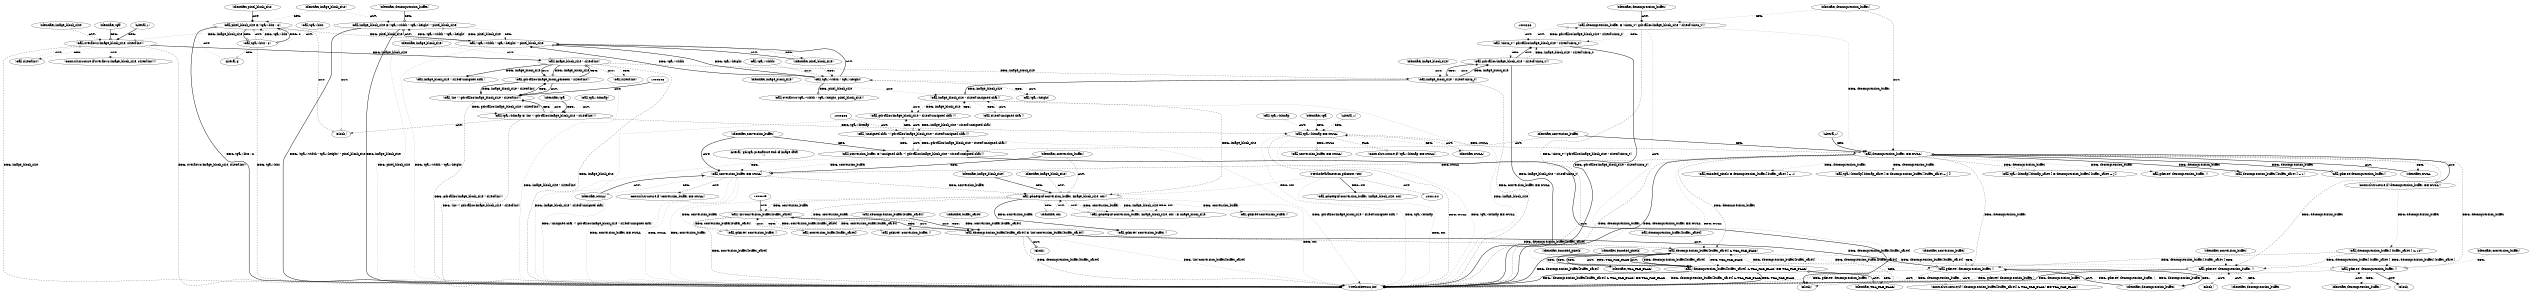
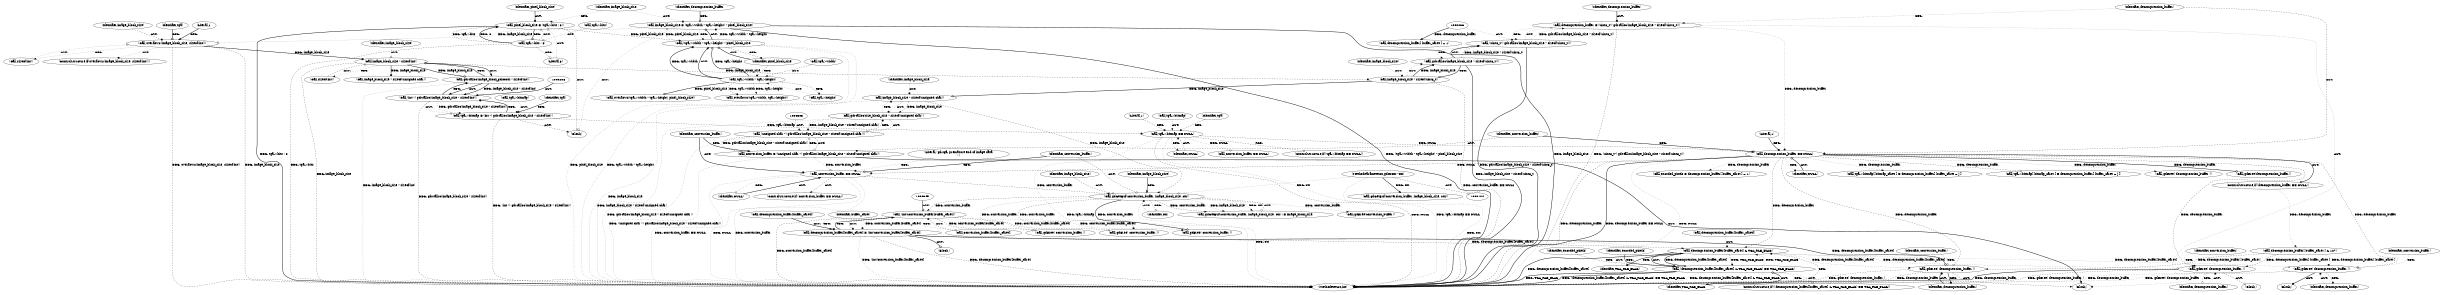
none -> (757, 98)
(913, 116) -> (884, 116)
(1003, 116) -> none
(2084, 161) -> (1435, 33)
